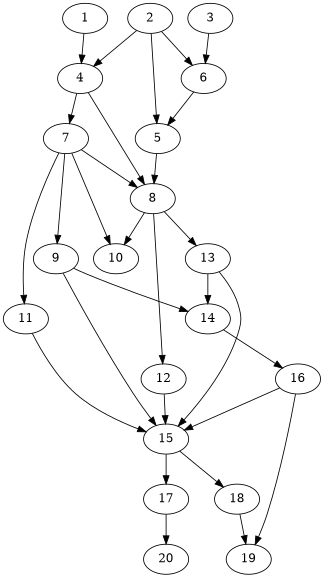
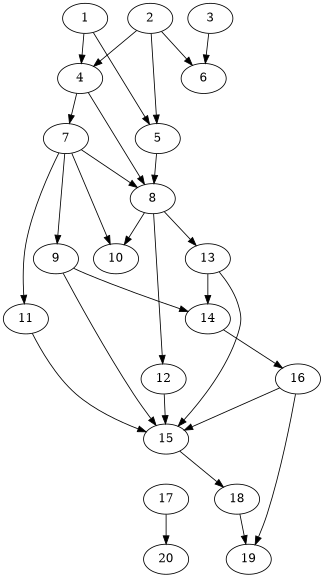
(183, 105) -> (119, 75)
(166, 465) -> none
